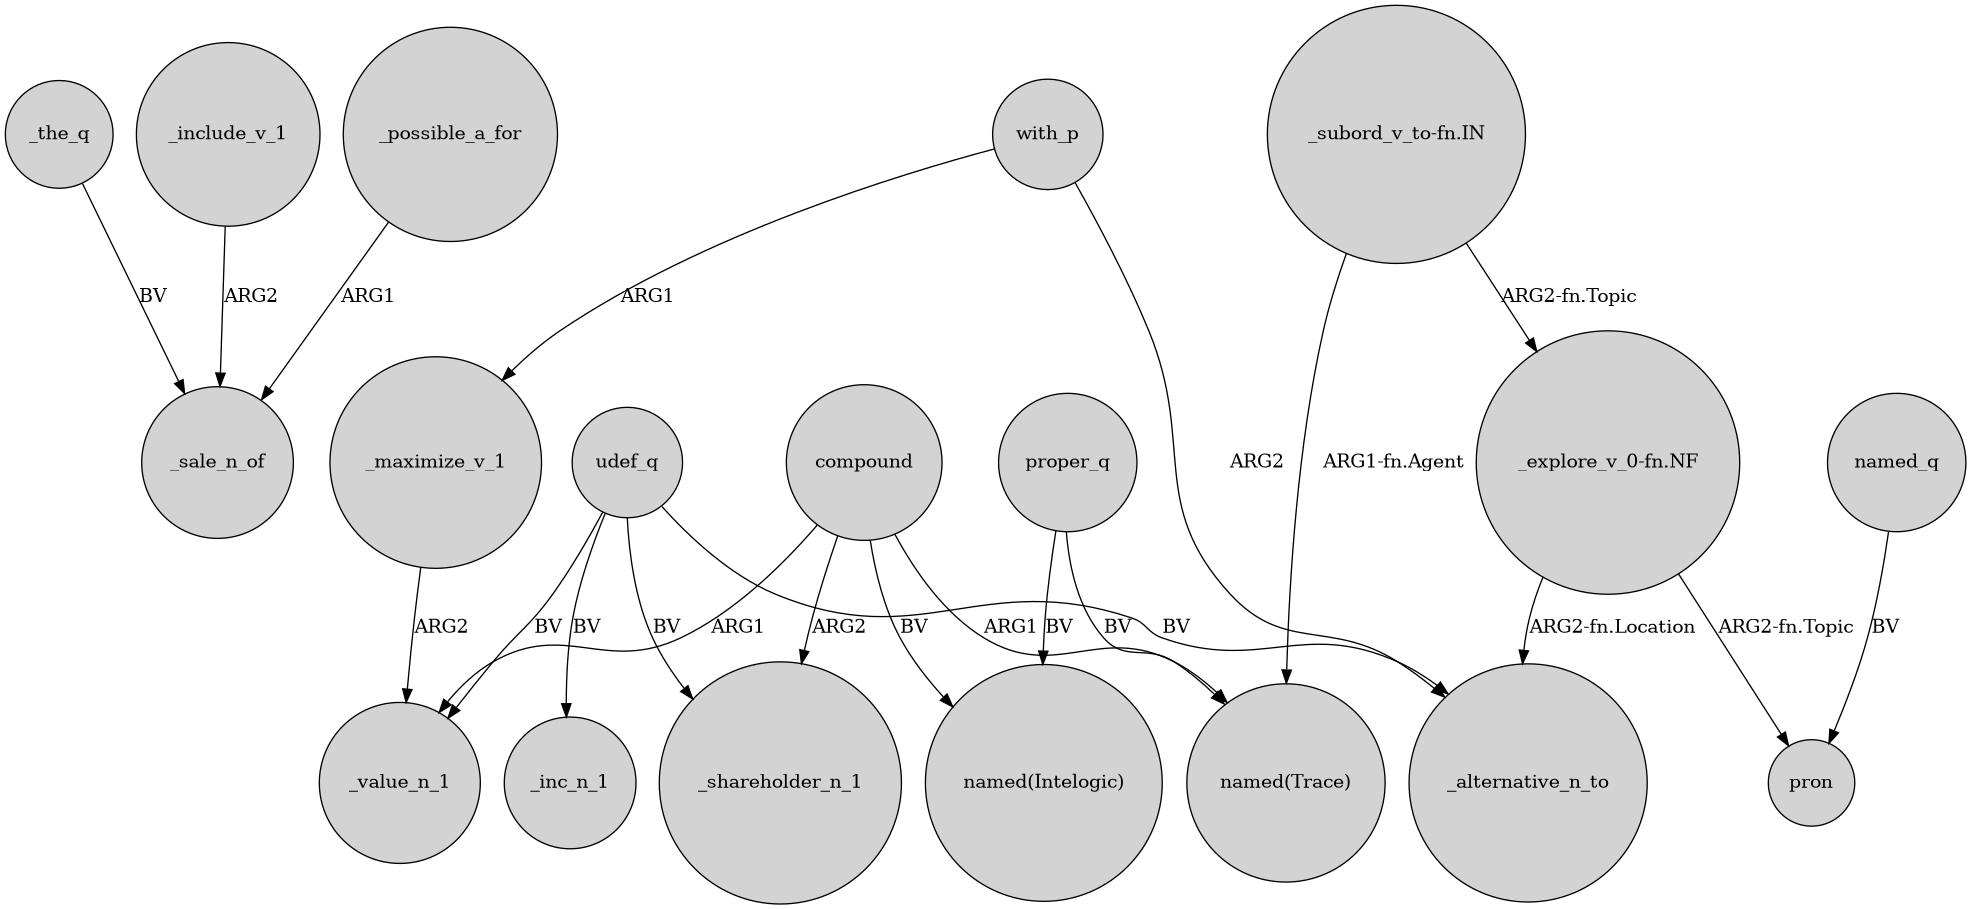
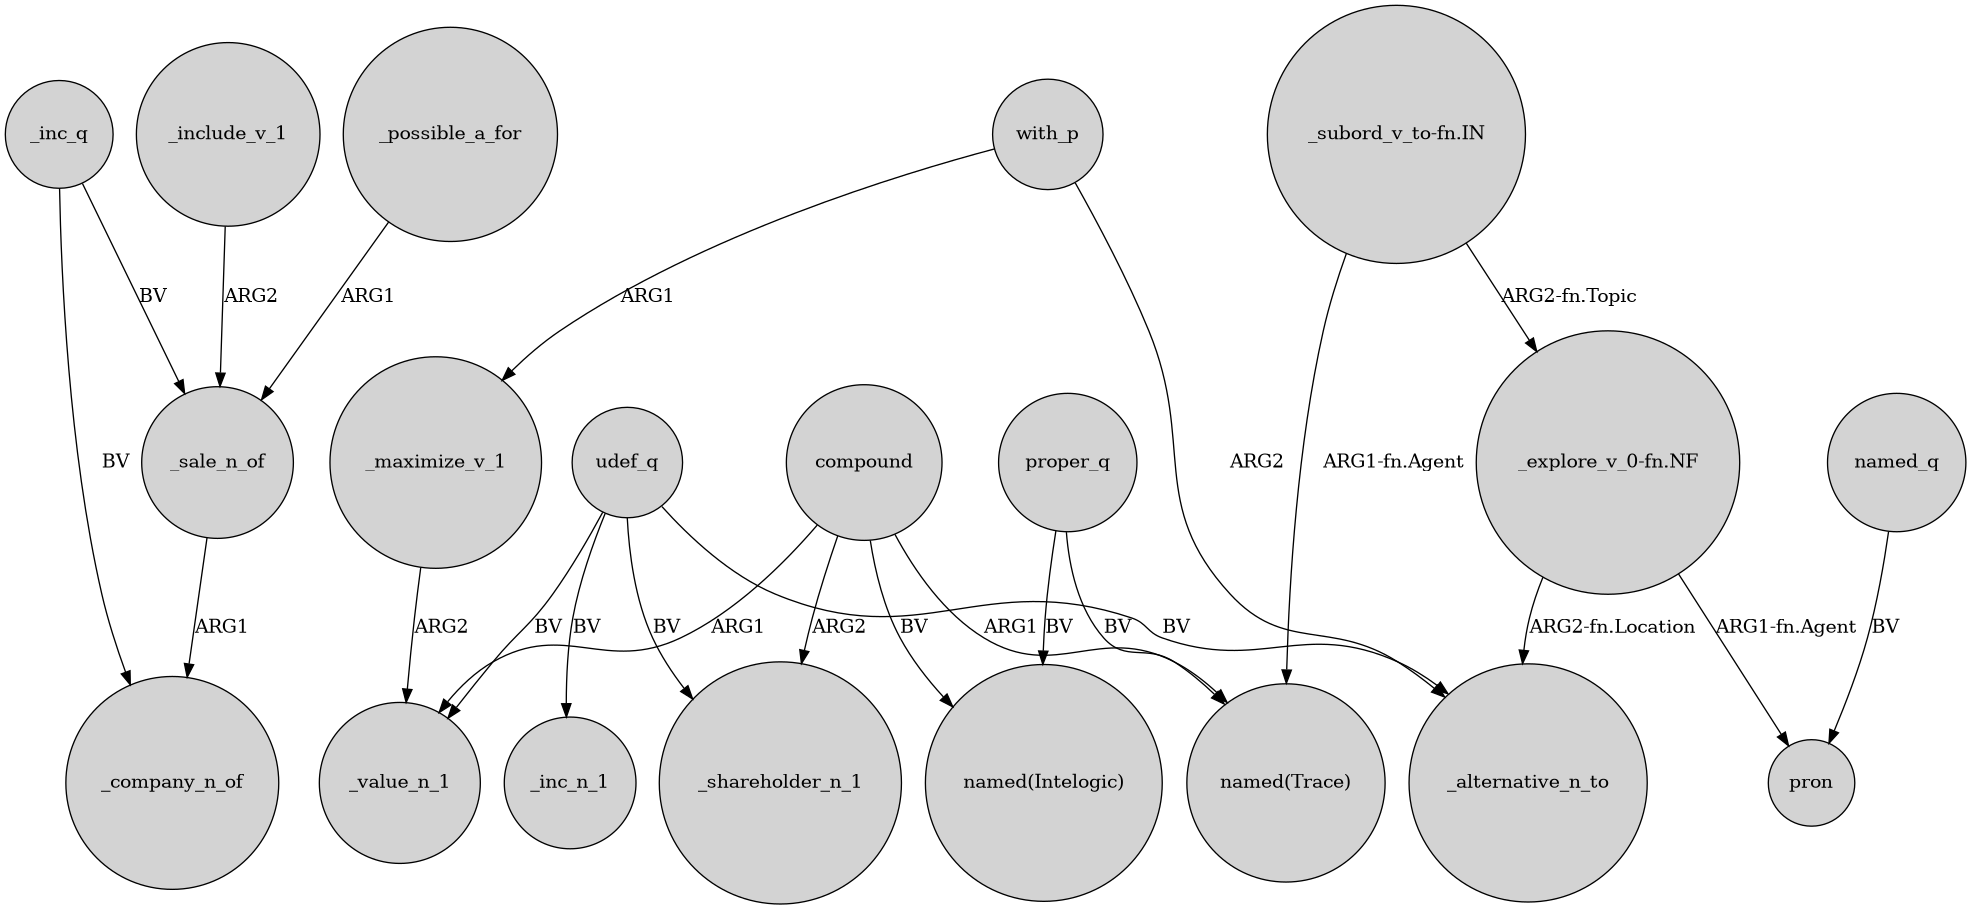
(59, 134) -> (59, 134)
(1786, 628) -> (1786, 628)
none -> (172, 783)
